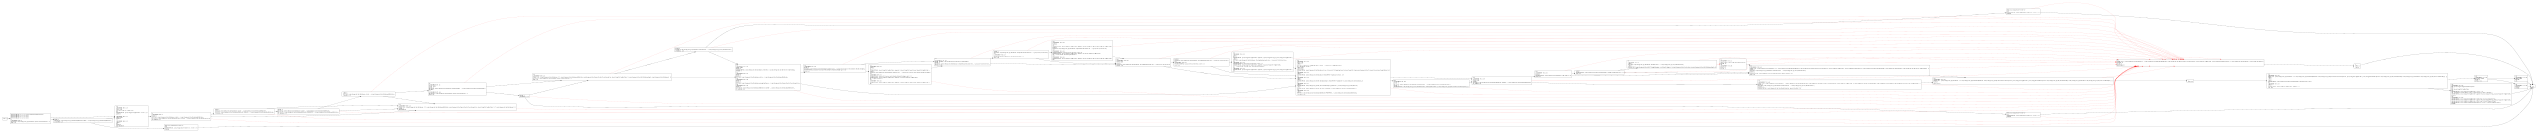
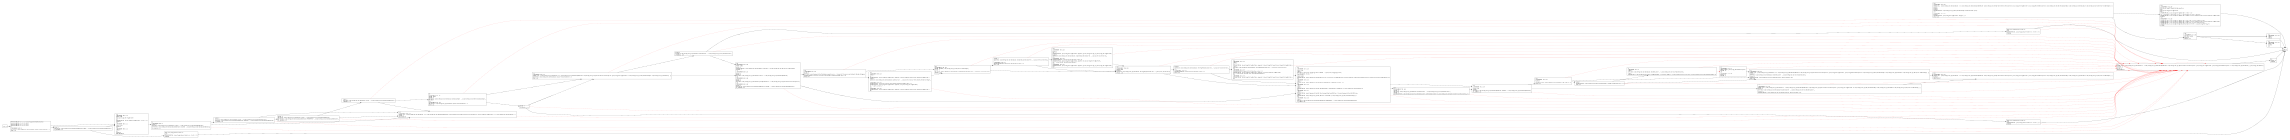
(2190, 81) -> none
